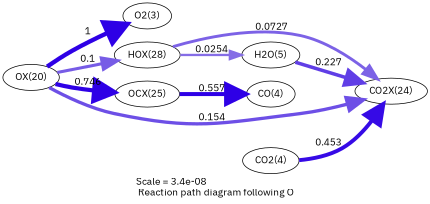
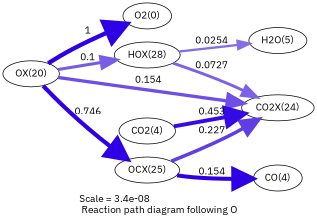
(147, 16) -> (147, 16)
(321, 70) -> (208, 146)
(211, 89) -> (211, 172)
